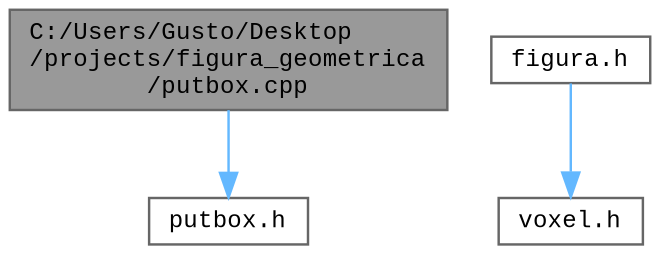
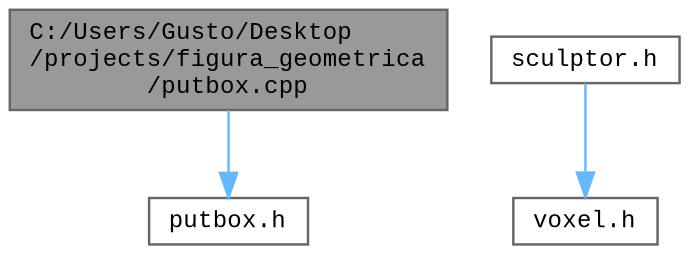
(571, 60) -> (585, 60)
